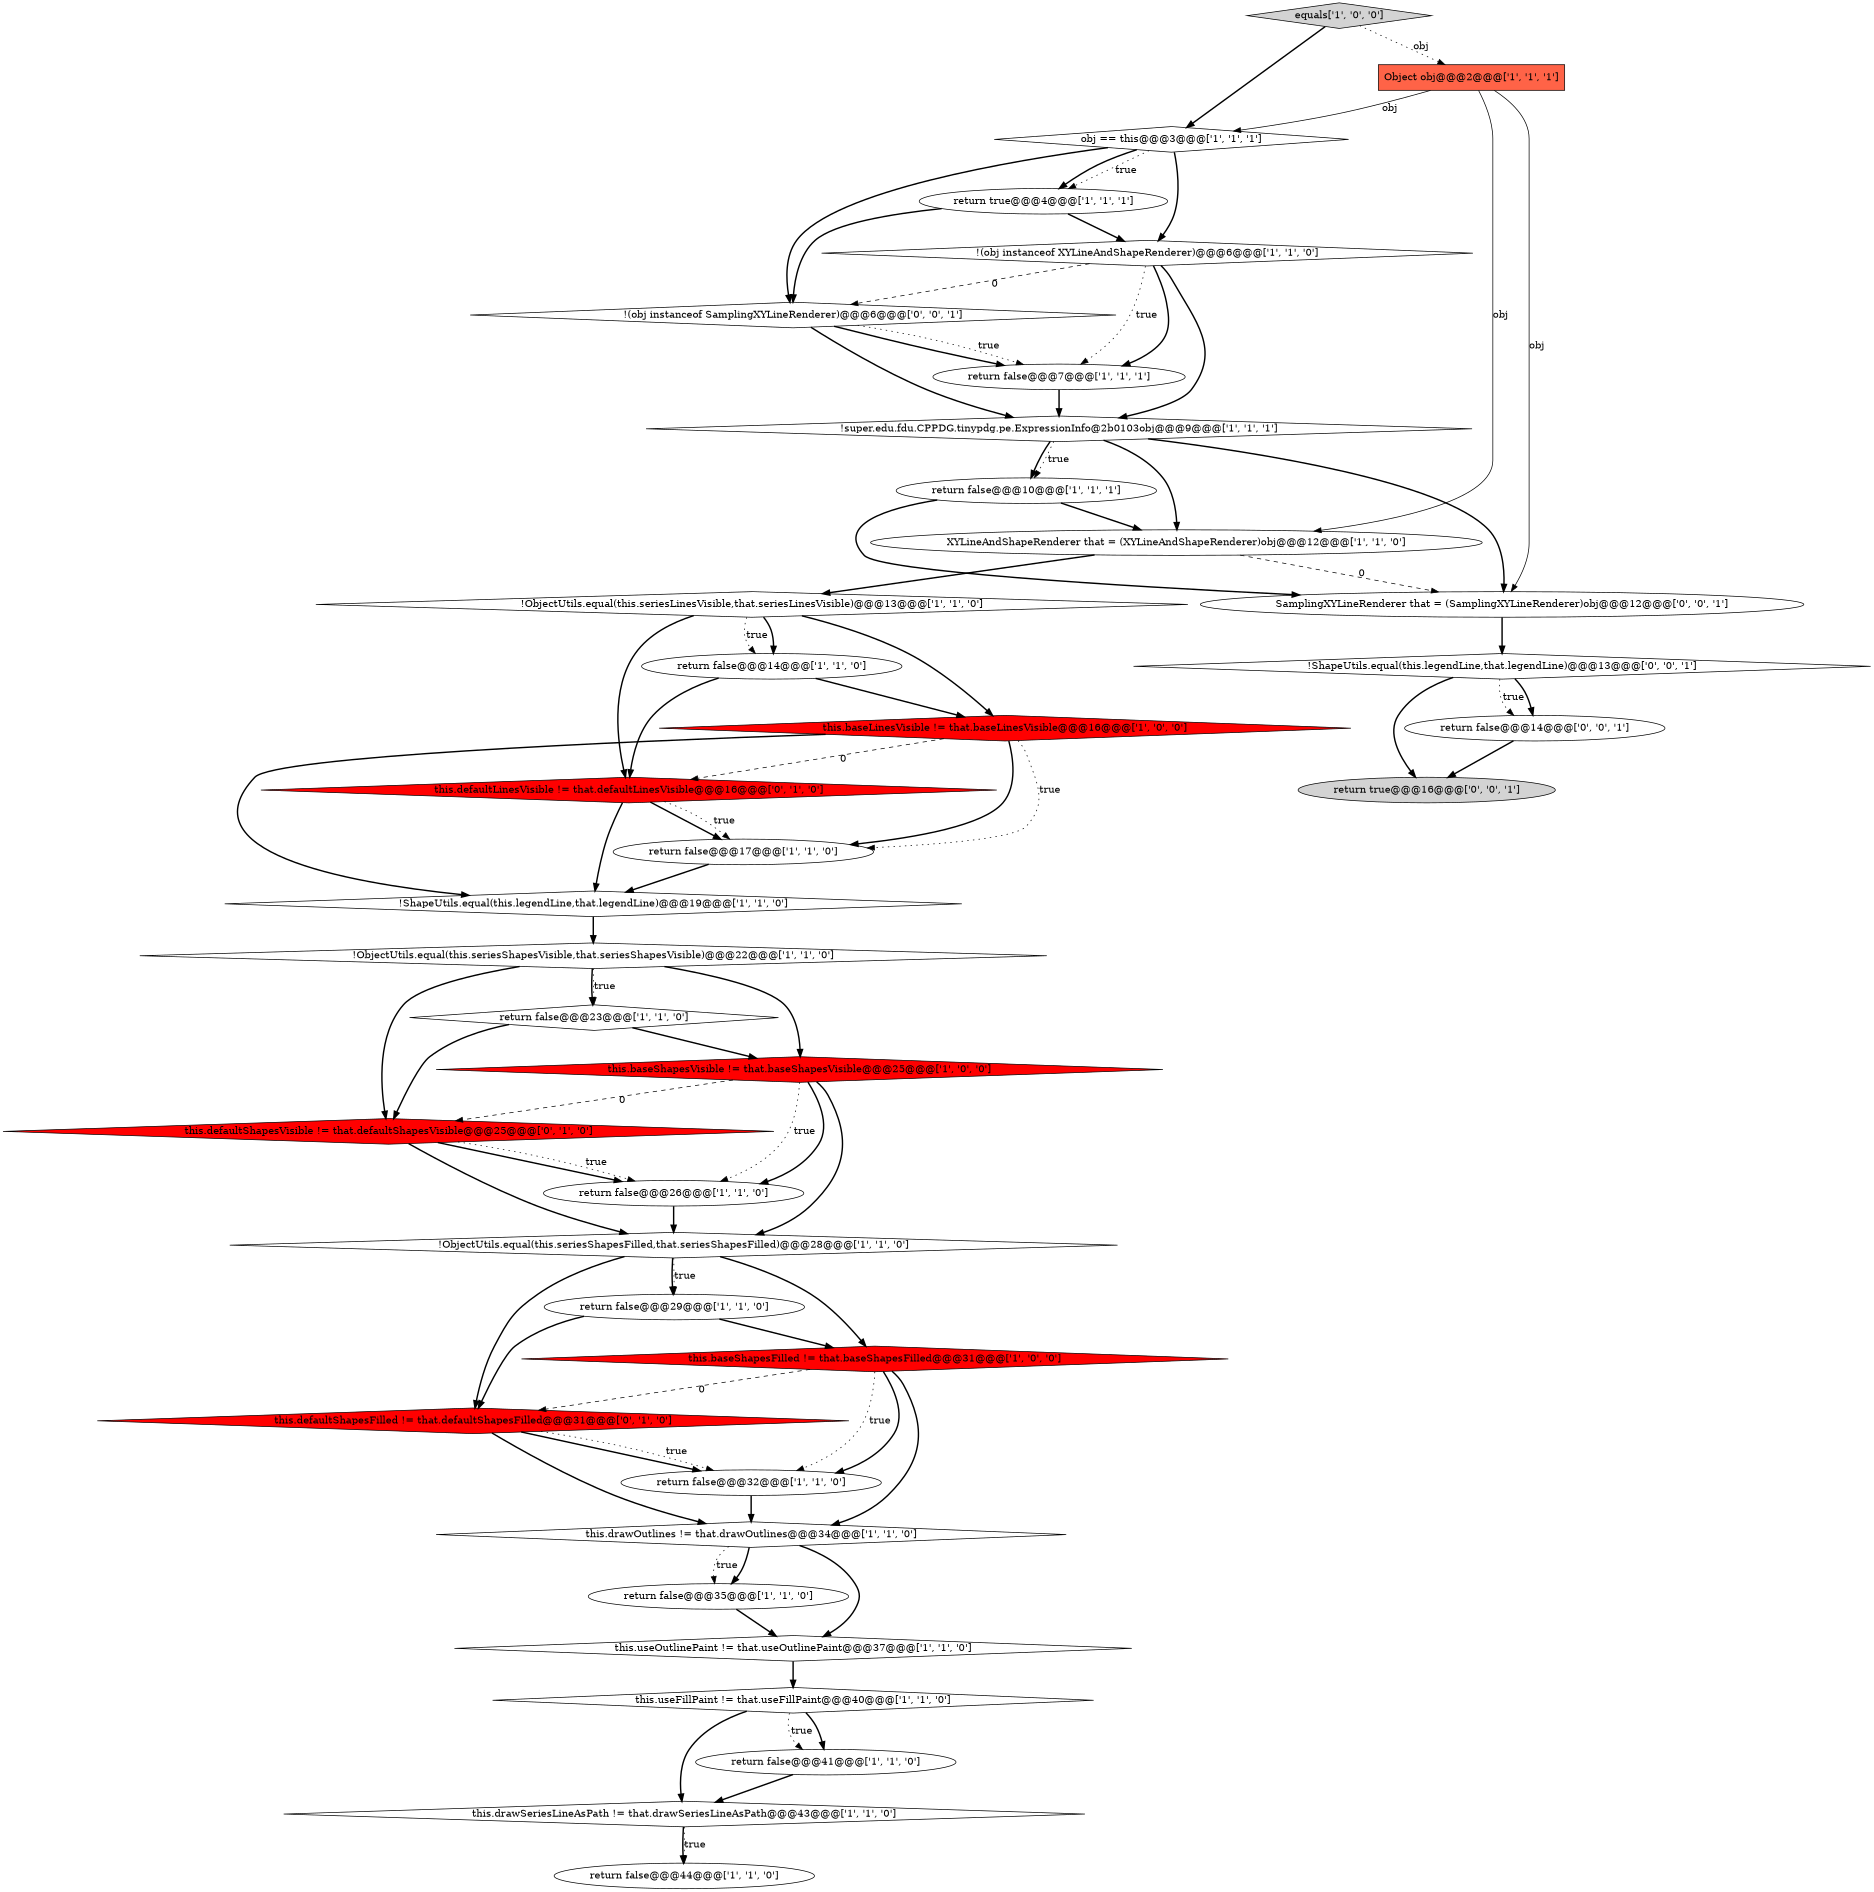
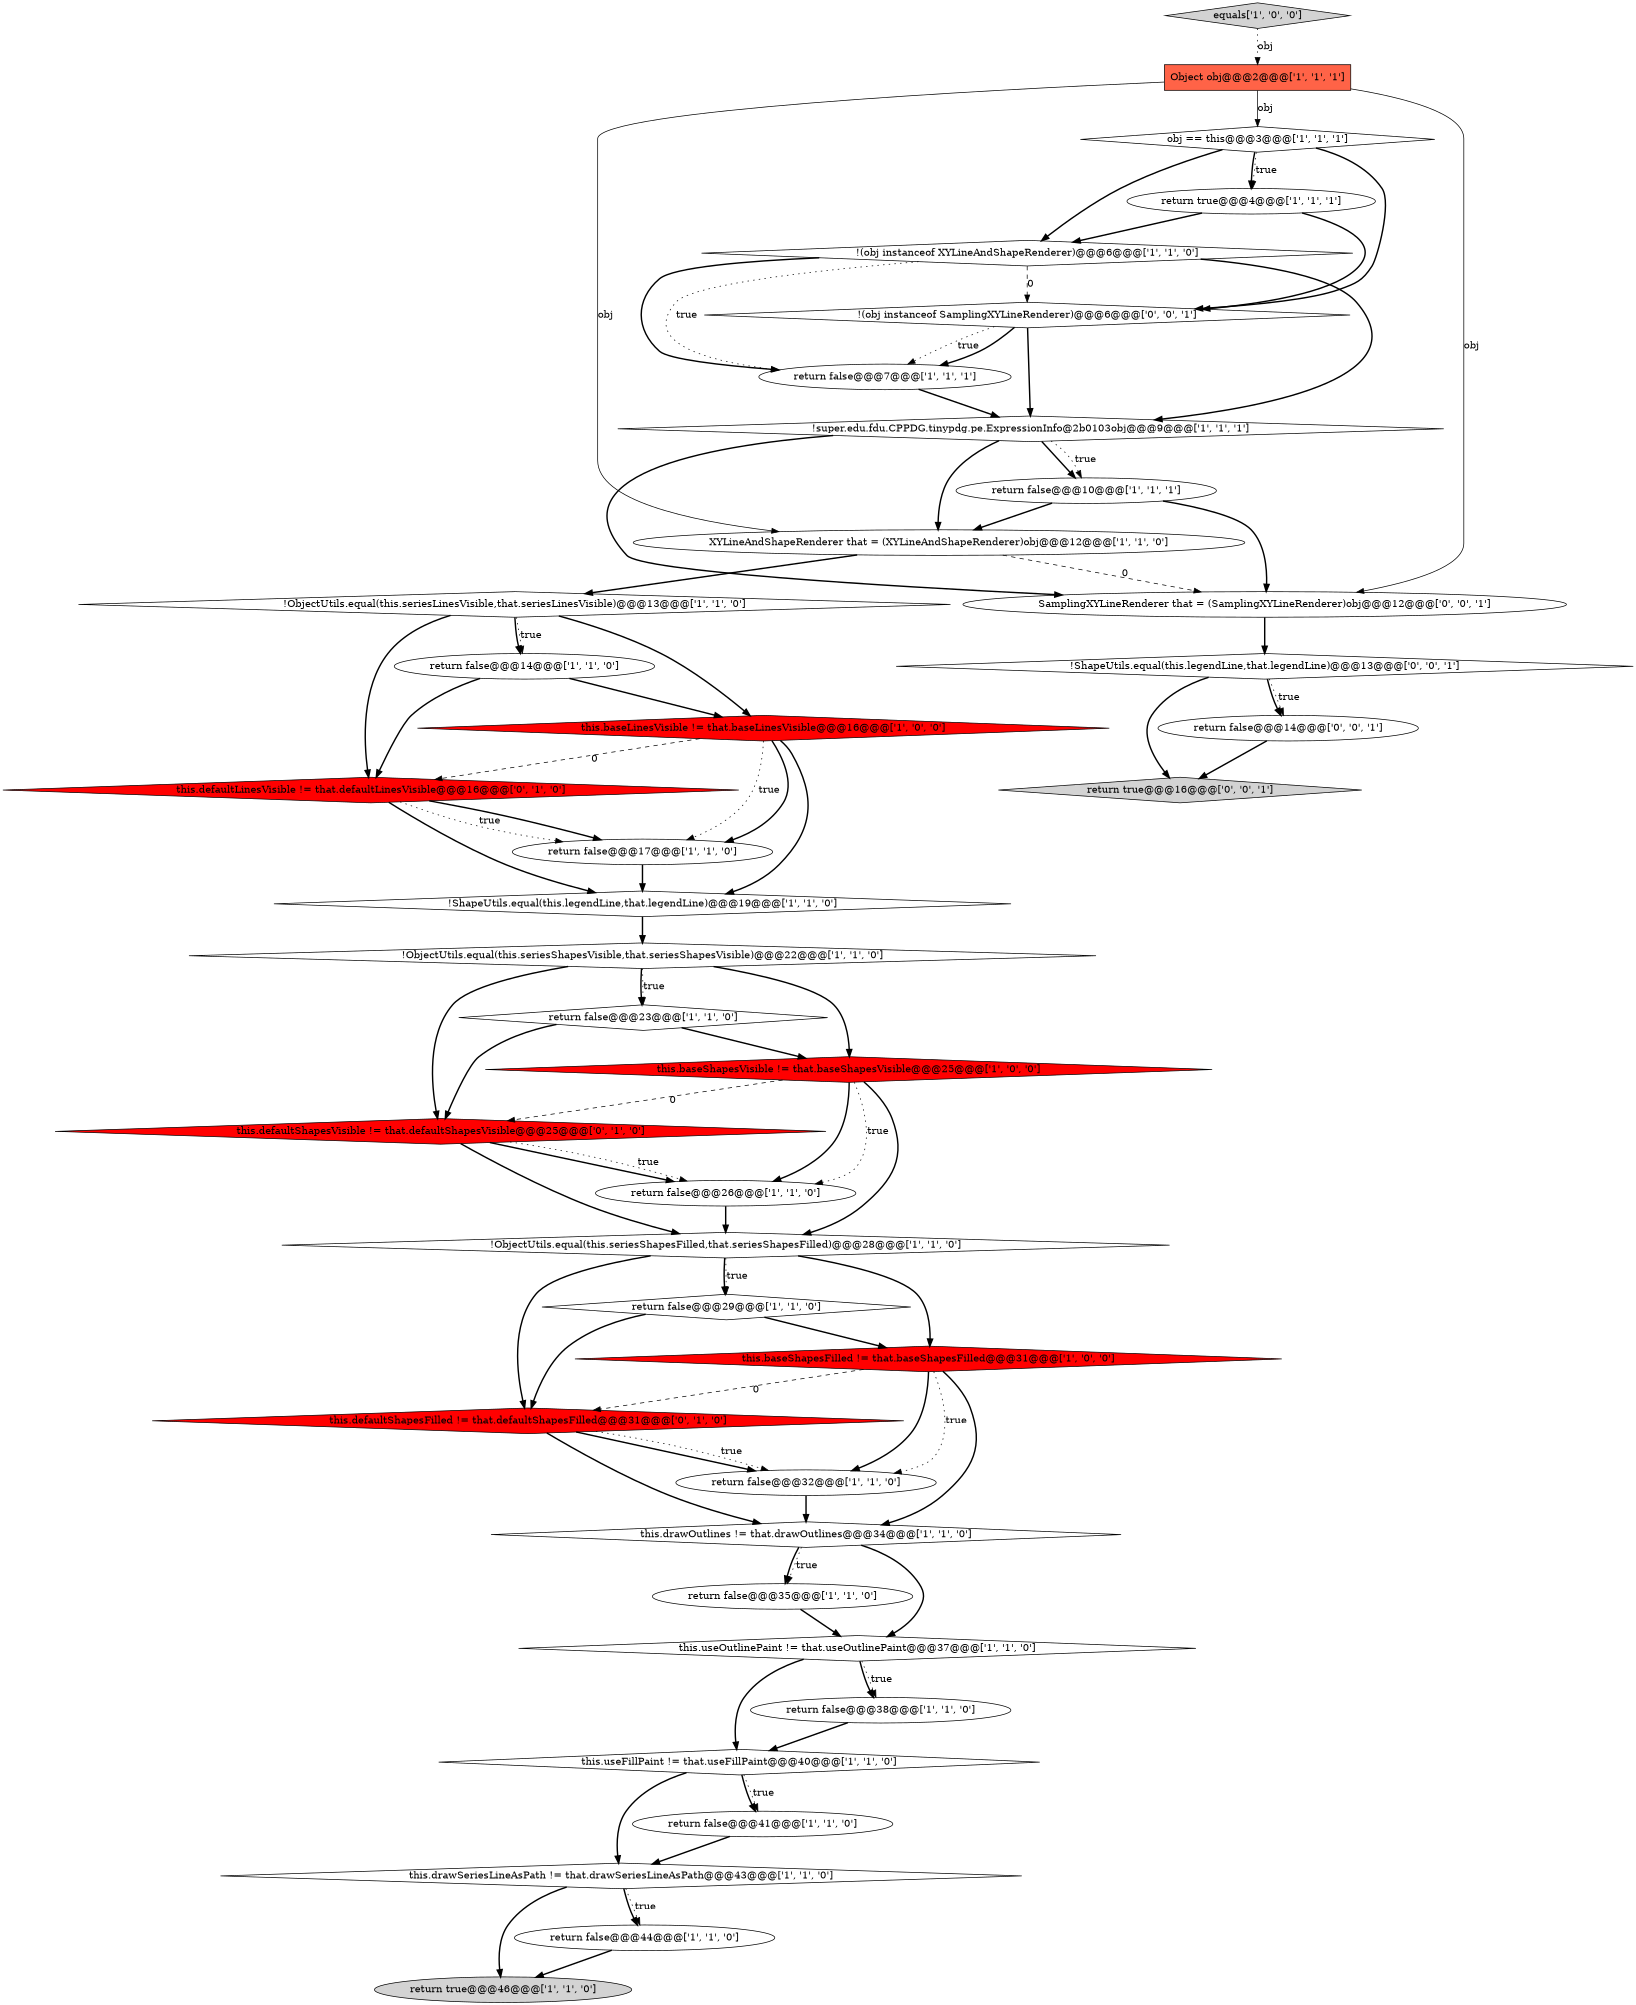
(1259, 75) -> none
(1427, 790) -> (1180, 790)
(674, 1307) -> (726, 1307)
none -> (881, 1710)
none -> (503, 1990)
